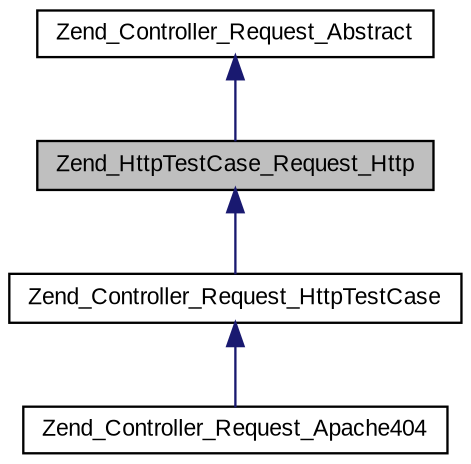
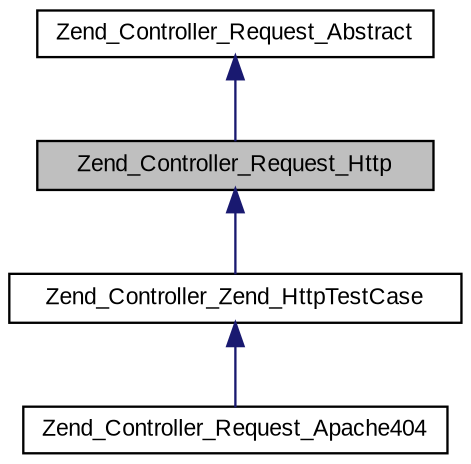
(235, 165) -> (235, 165)
(235, 298) -> (235, 298)
